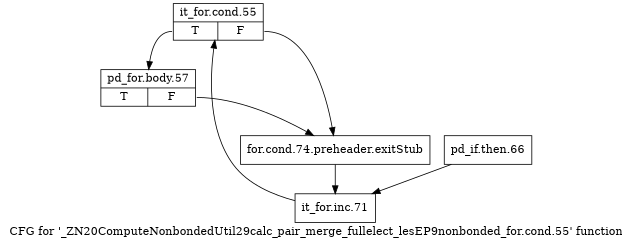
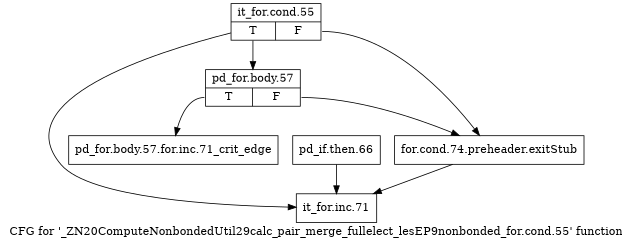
(222, 144) -> (58, 158)
none -> (173, 150)
